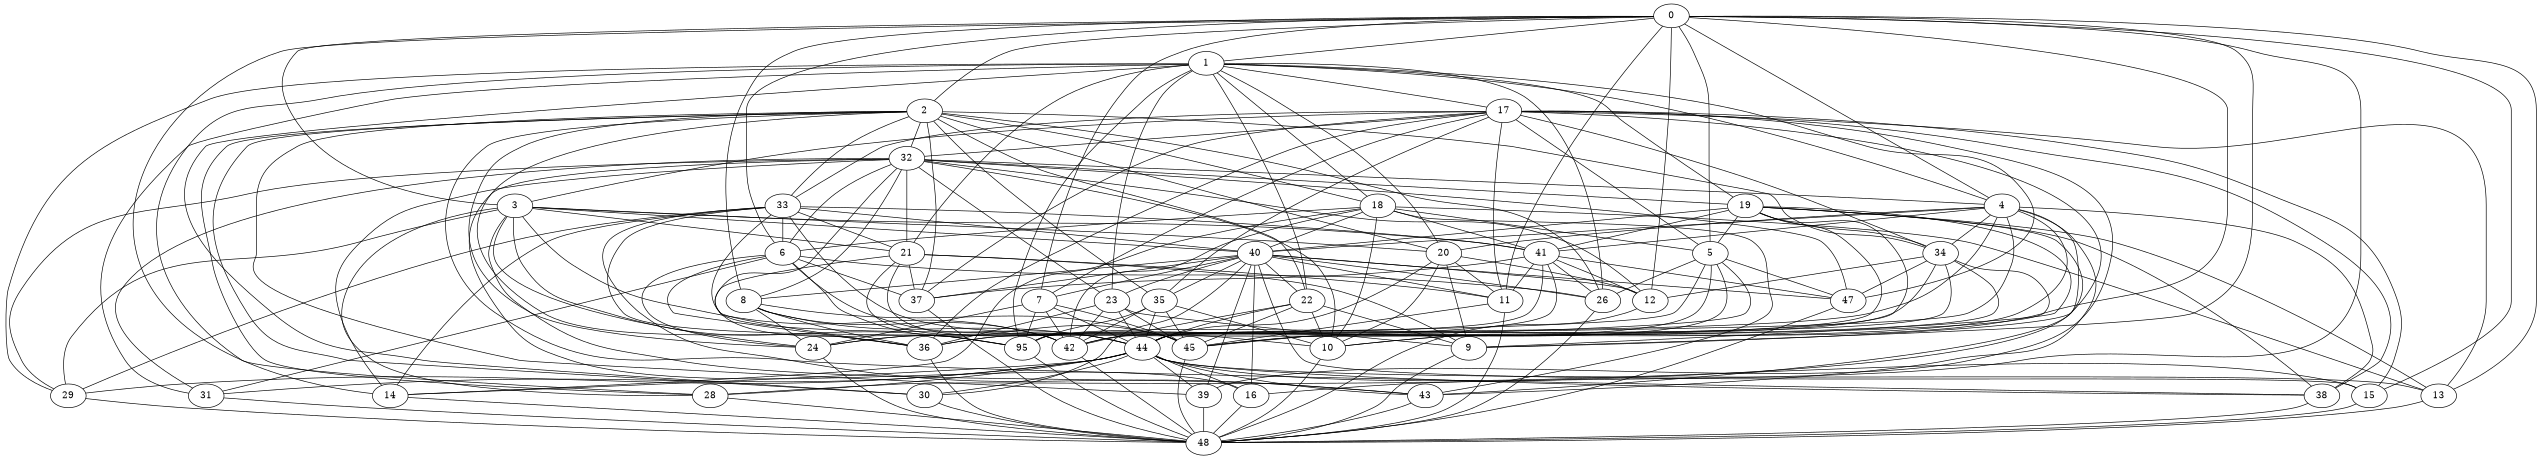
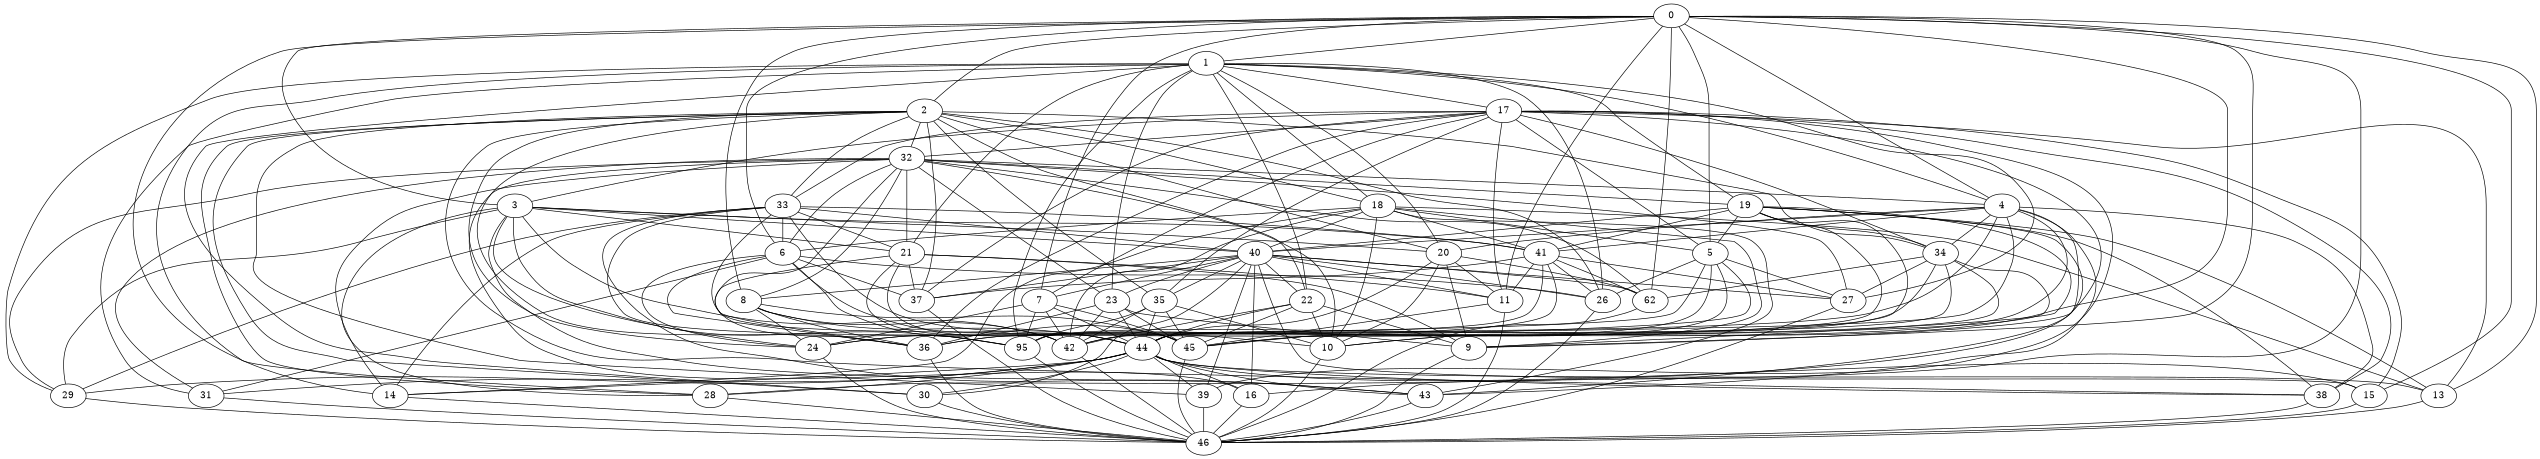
none -> (1740, 246)
(1650, 301) -> (1650, 301)
(1848, 301) -> (1848, 301)
(1204, 443) -> (1204, 443)
